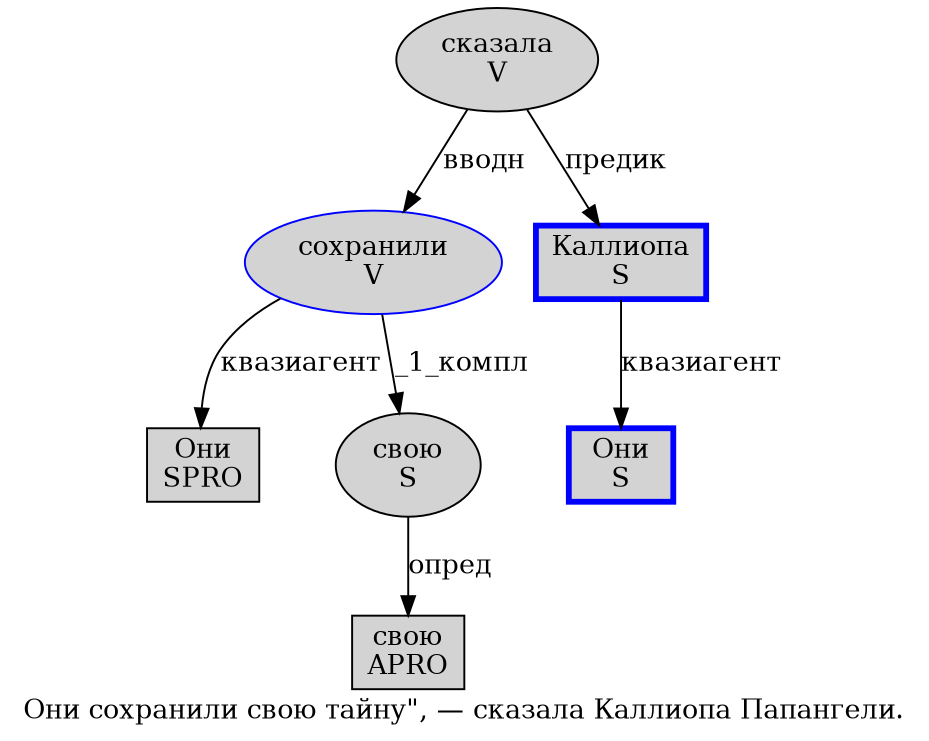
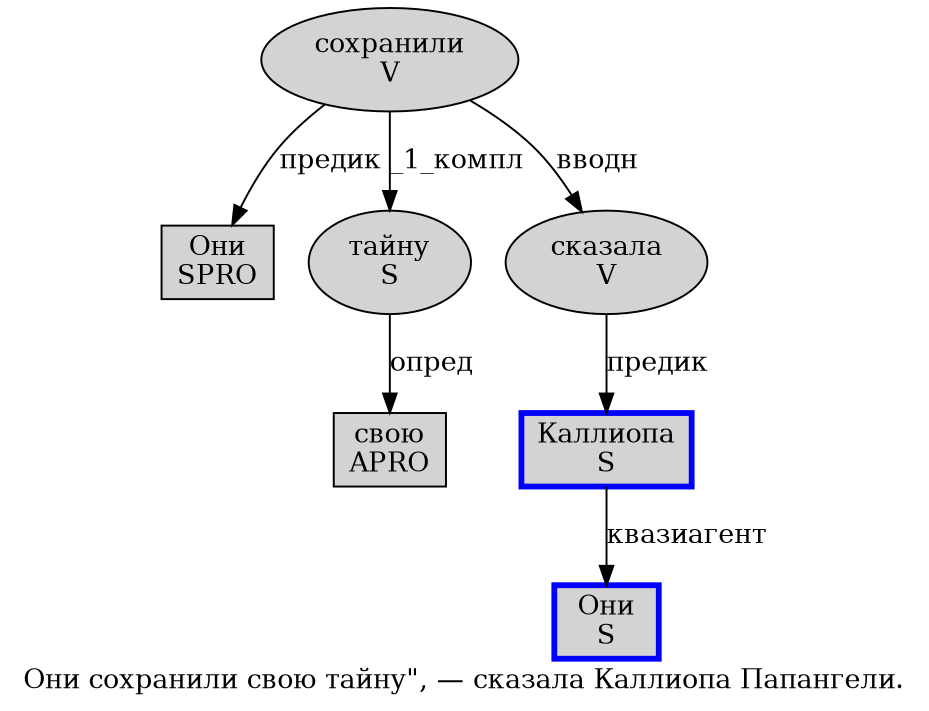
(441, 152) -> (527, 141)
(373, 262) -> (390, 60)
(301, 364) -> (331, 161)
(408, 465) -> (390, 262)
